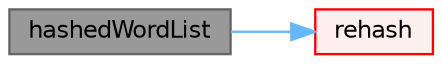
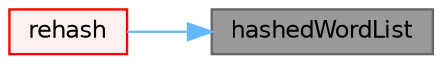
(261, 32) -> (157, 32)
